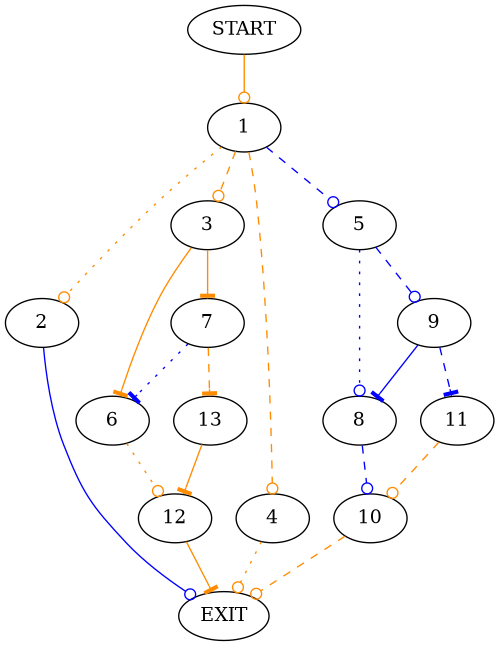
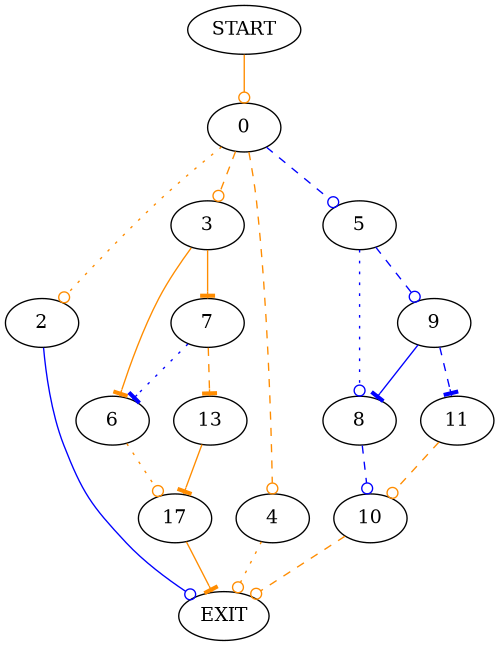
(244, 128) -> (244, 128)
(175, 518) -> (175, 518)
